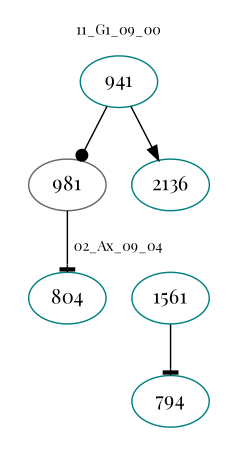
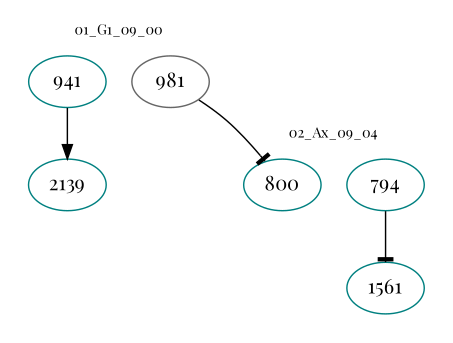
(119, 31) -> (119, 31)
(96, 128) -> none
(171, 185) -> (67, 185)
(67, 298) -> (282, 185)
(171, 346) -> (386, 233)
